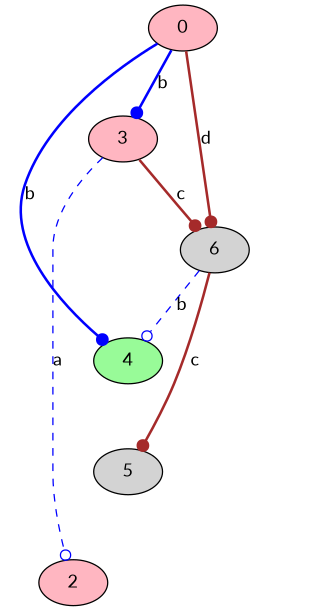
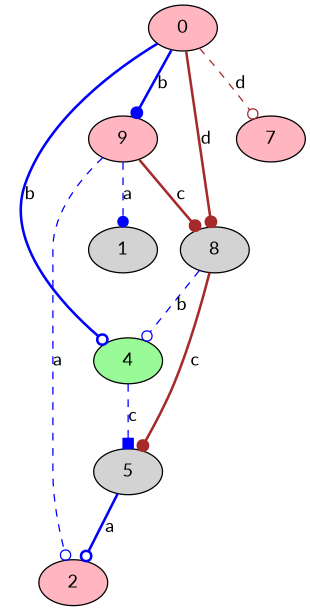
(123, 139) -> (123, 139)
none -> (271, 139)
(29, 176) -> (29, 176)
none -> (123, 250)
(215, 250) -> (215, 250)
none -> (128, 410)
none -> (103, 522)
